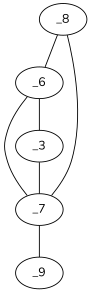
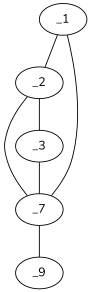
(63, 19) -> (63, 19)
(39, 83) -> (39, 83)
